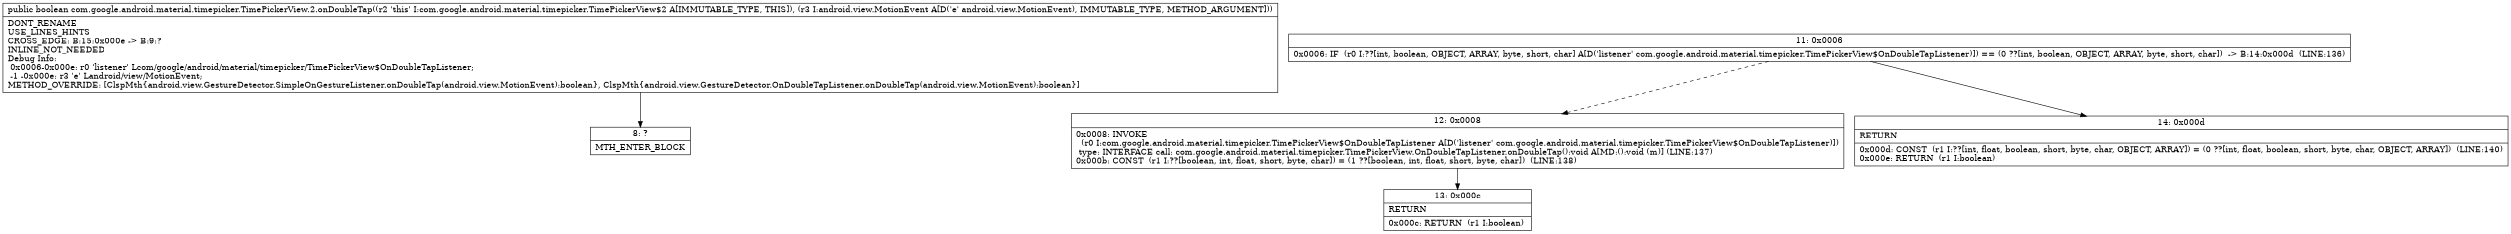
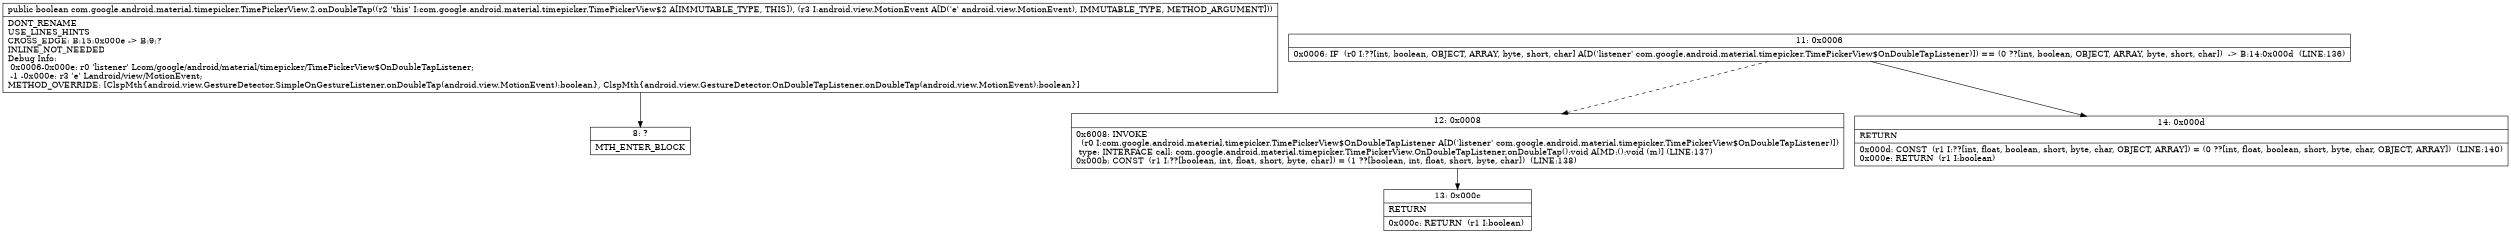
(1114, 135) -> (1114, 135)
